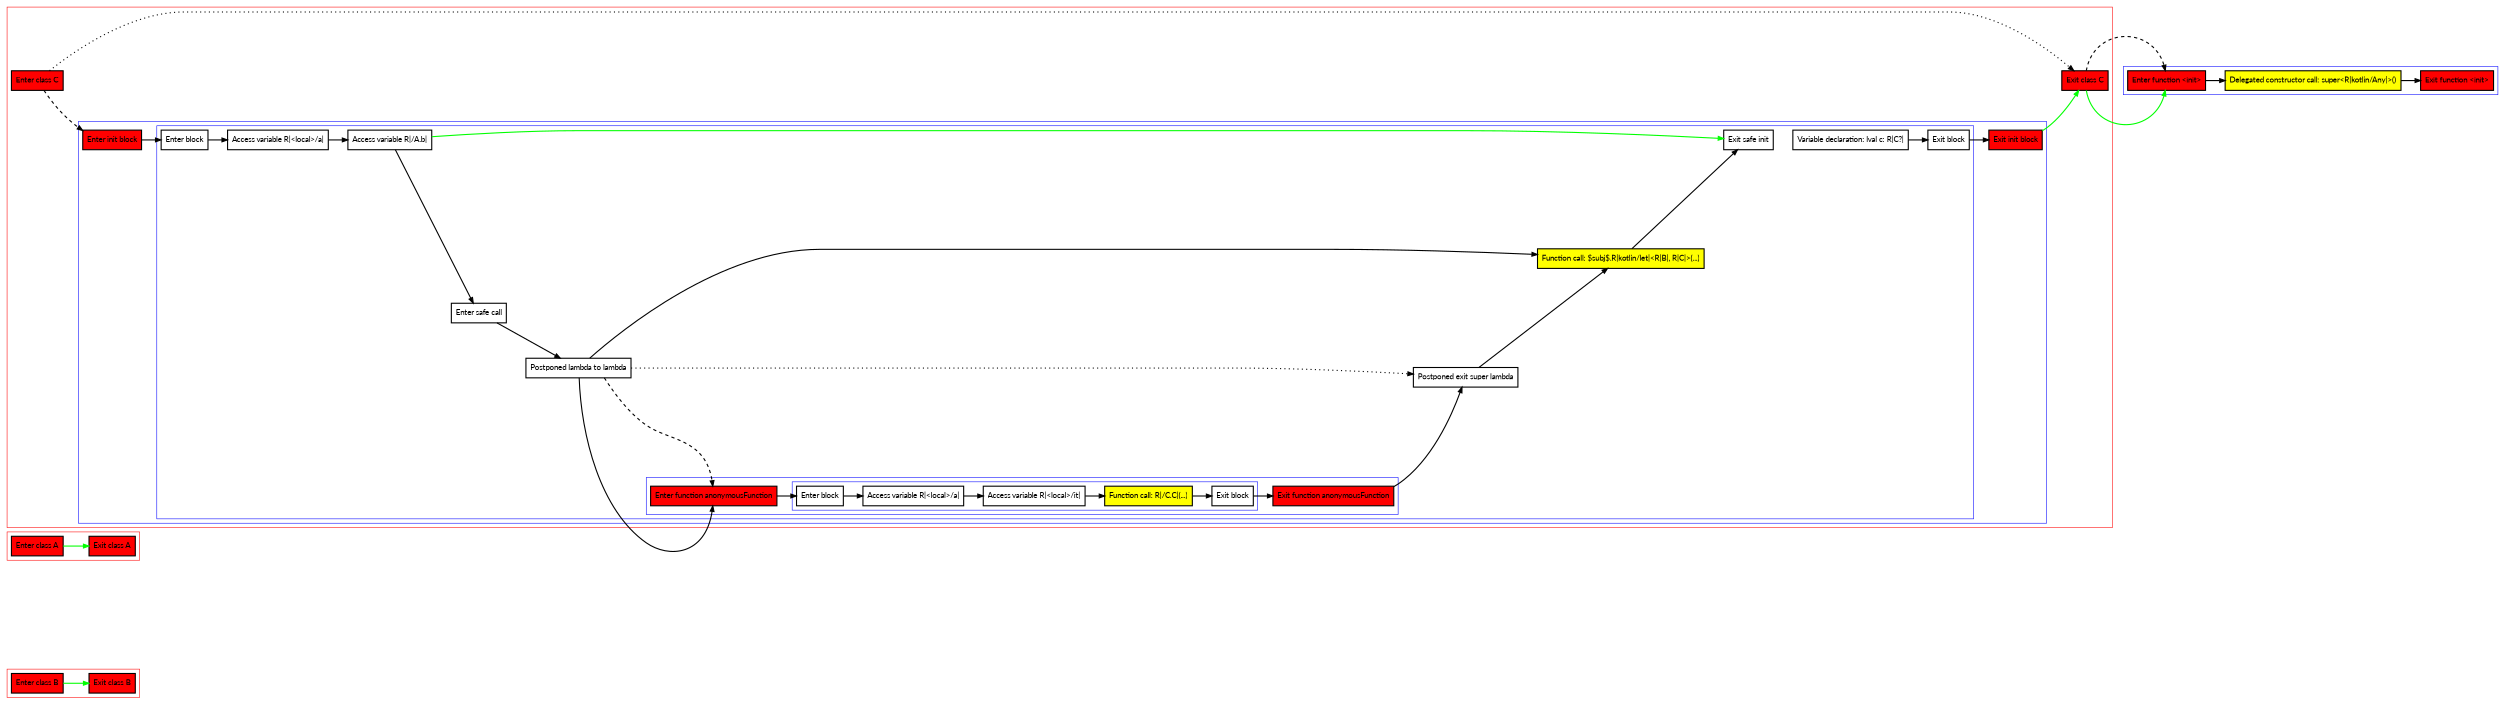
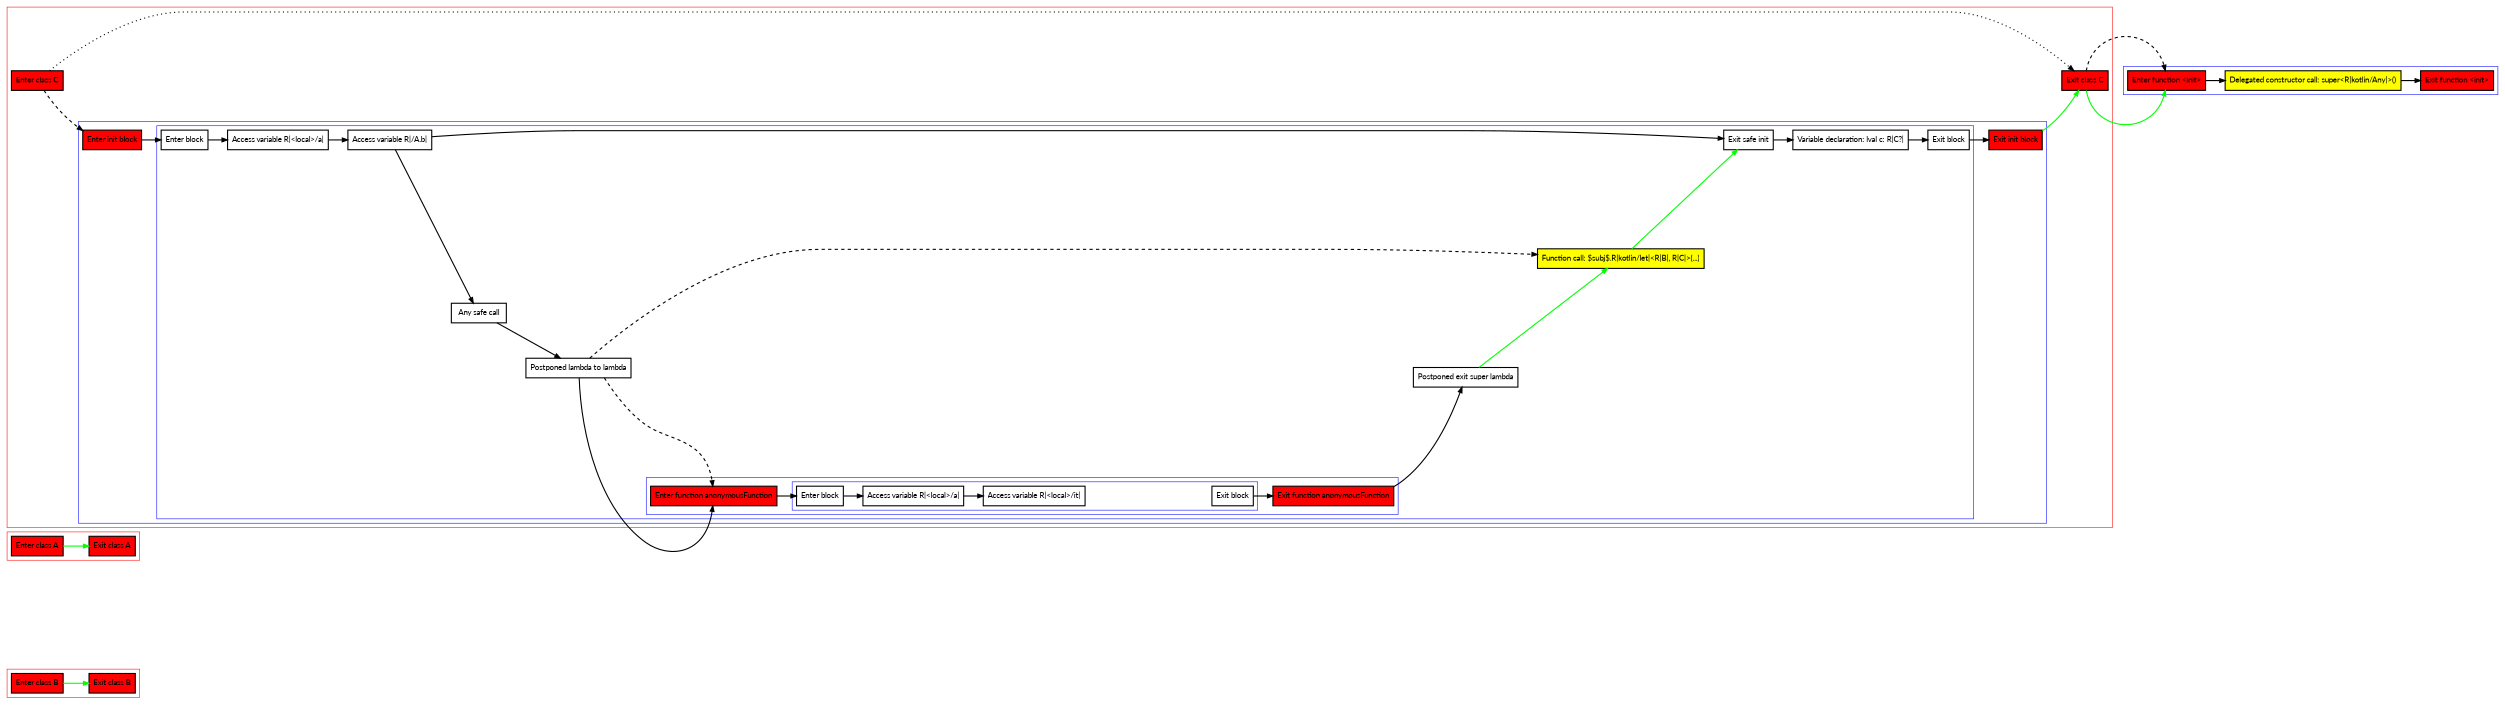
(1075, 131) -> (1075, 131)
none -> (1780, 140)
(1683, 201) -> (1683, 201)
(1046, 249) -> (1046, 249)
(479, 313) -> (479, 313)
(1541, 320) -> (1541, 320)
(1020, 368) -> none
(1149, 496) -> none
